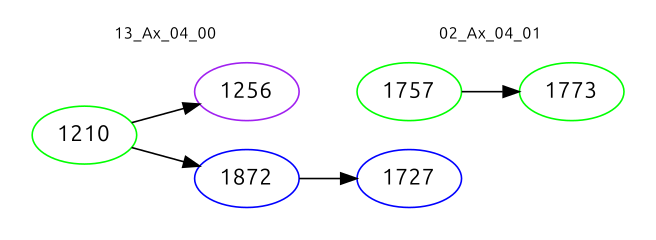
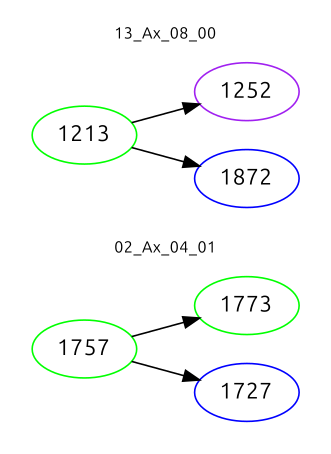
(166, 35) -> (166, 35)
(247, 92) -> (247, 92)
(84, 135) -> (84, 135)
(322, 179) -> (158, 369)
